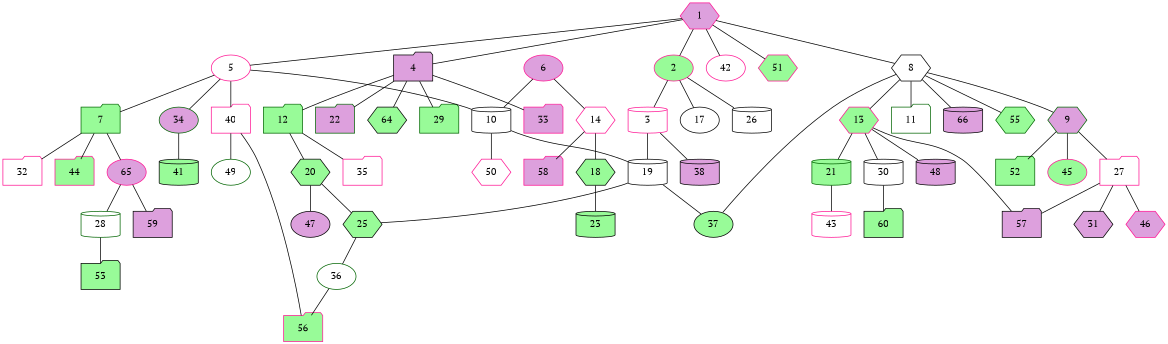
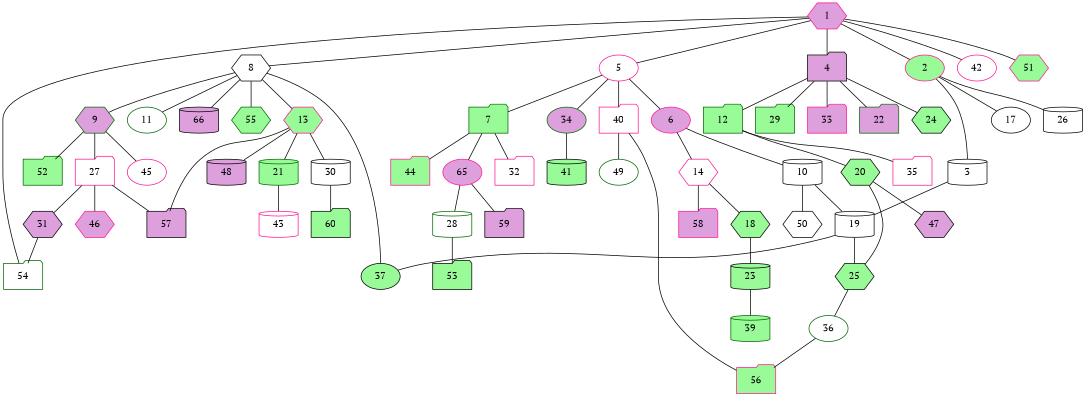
(357, 83) -> (645, 94)
(387, 120) -> (931, 120)
(648, 120) -> (967, 172)
(911, 120) -> (147, 120)
(491, 172) -> (802, 224)
(700, 172) -> none
(1067, 172) -> (147, 172)
(310, 224) -> (934, 224)
none -> (23, 276)
none -> (750, 329)
